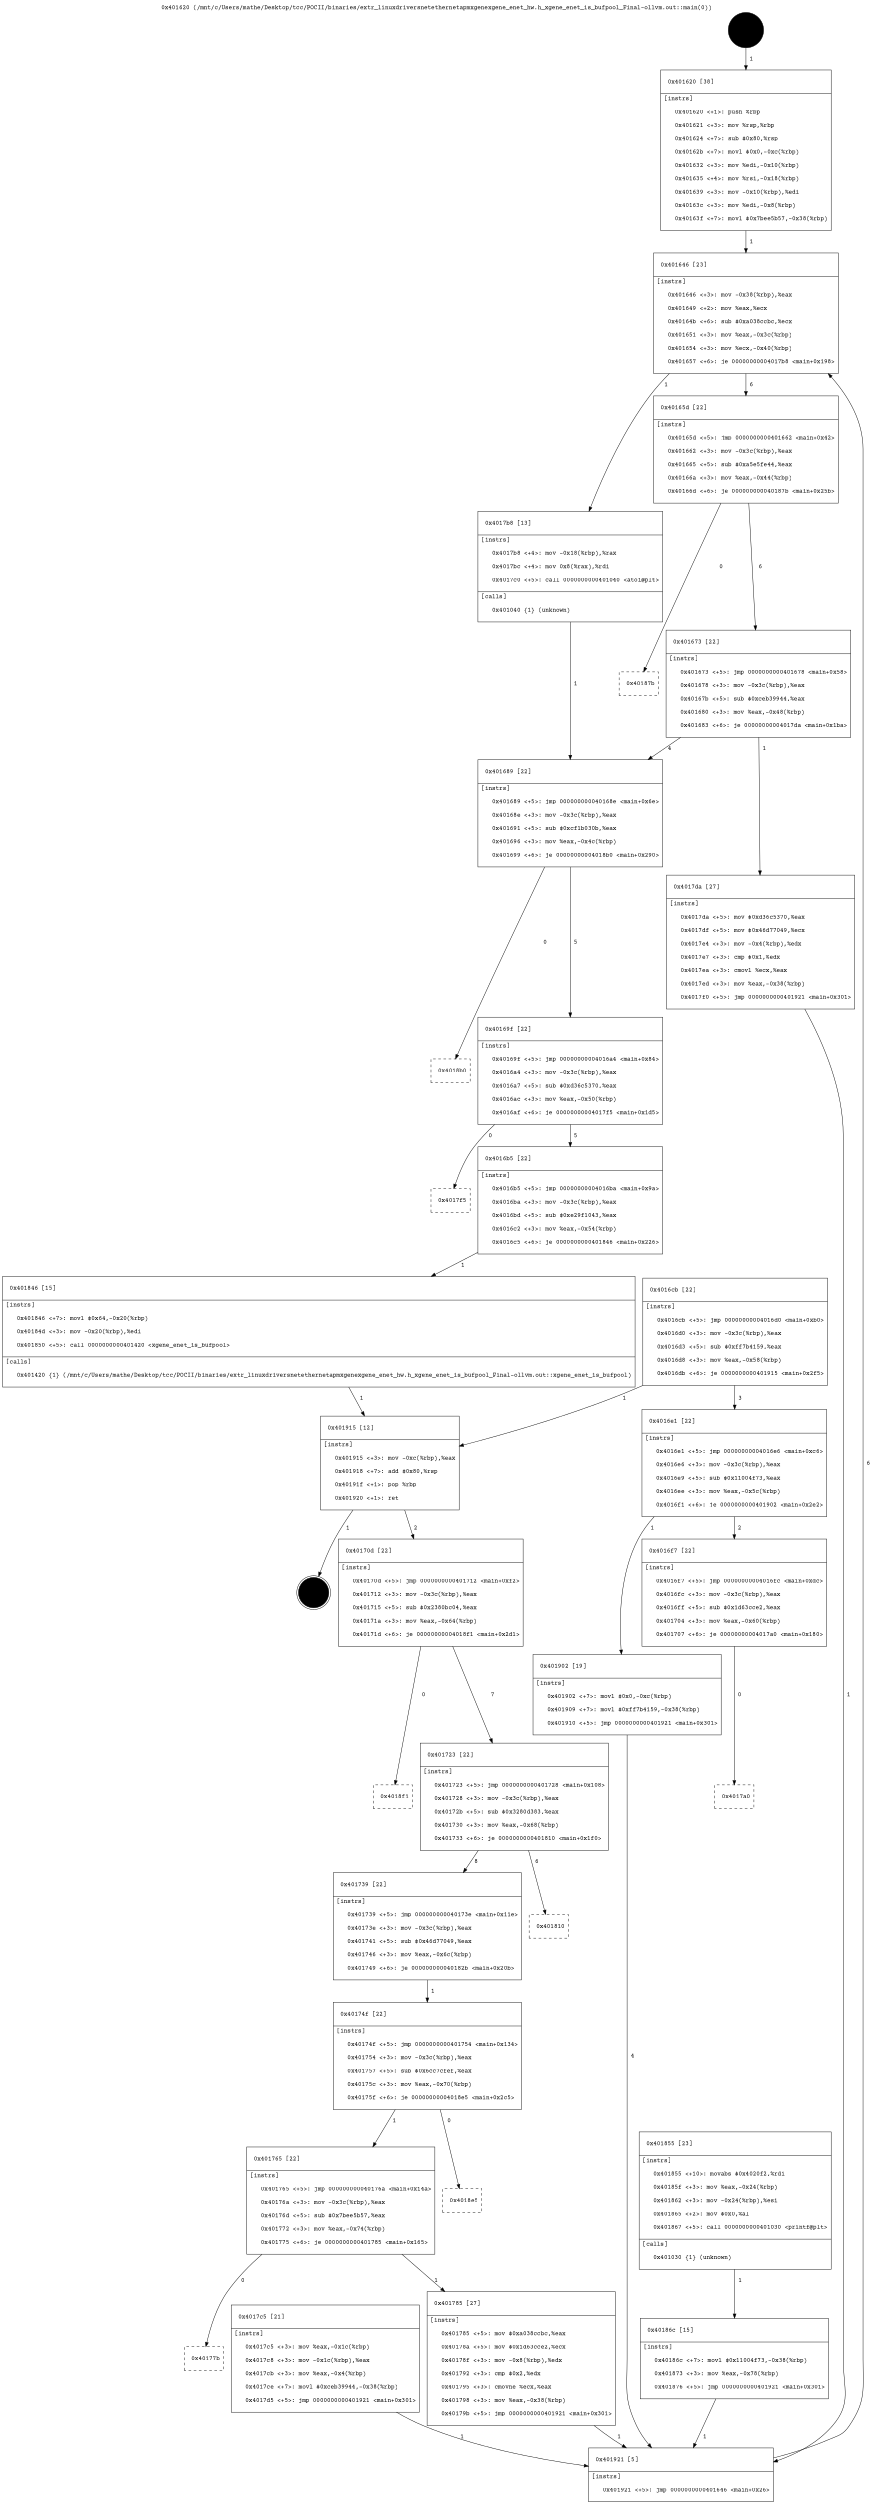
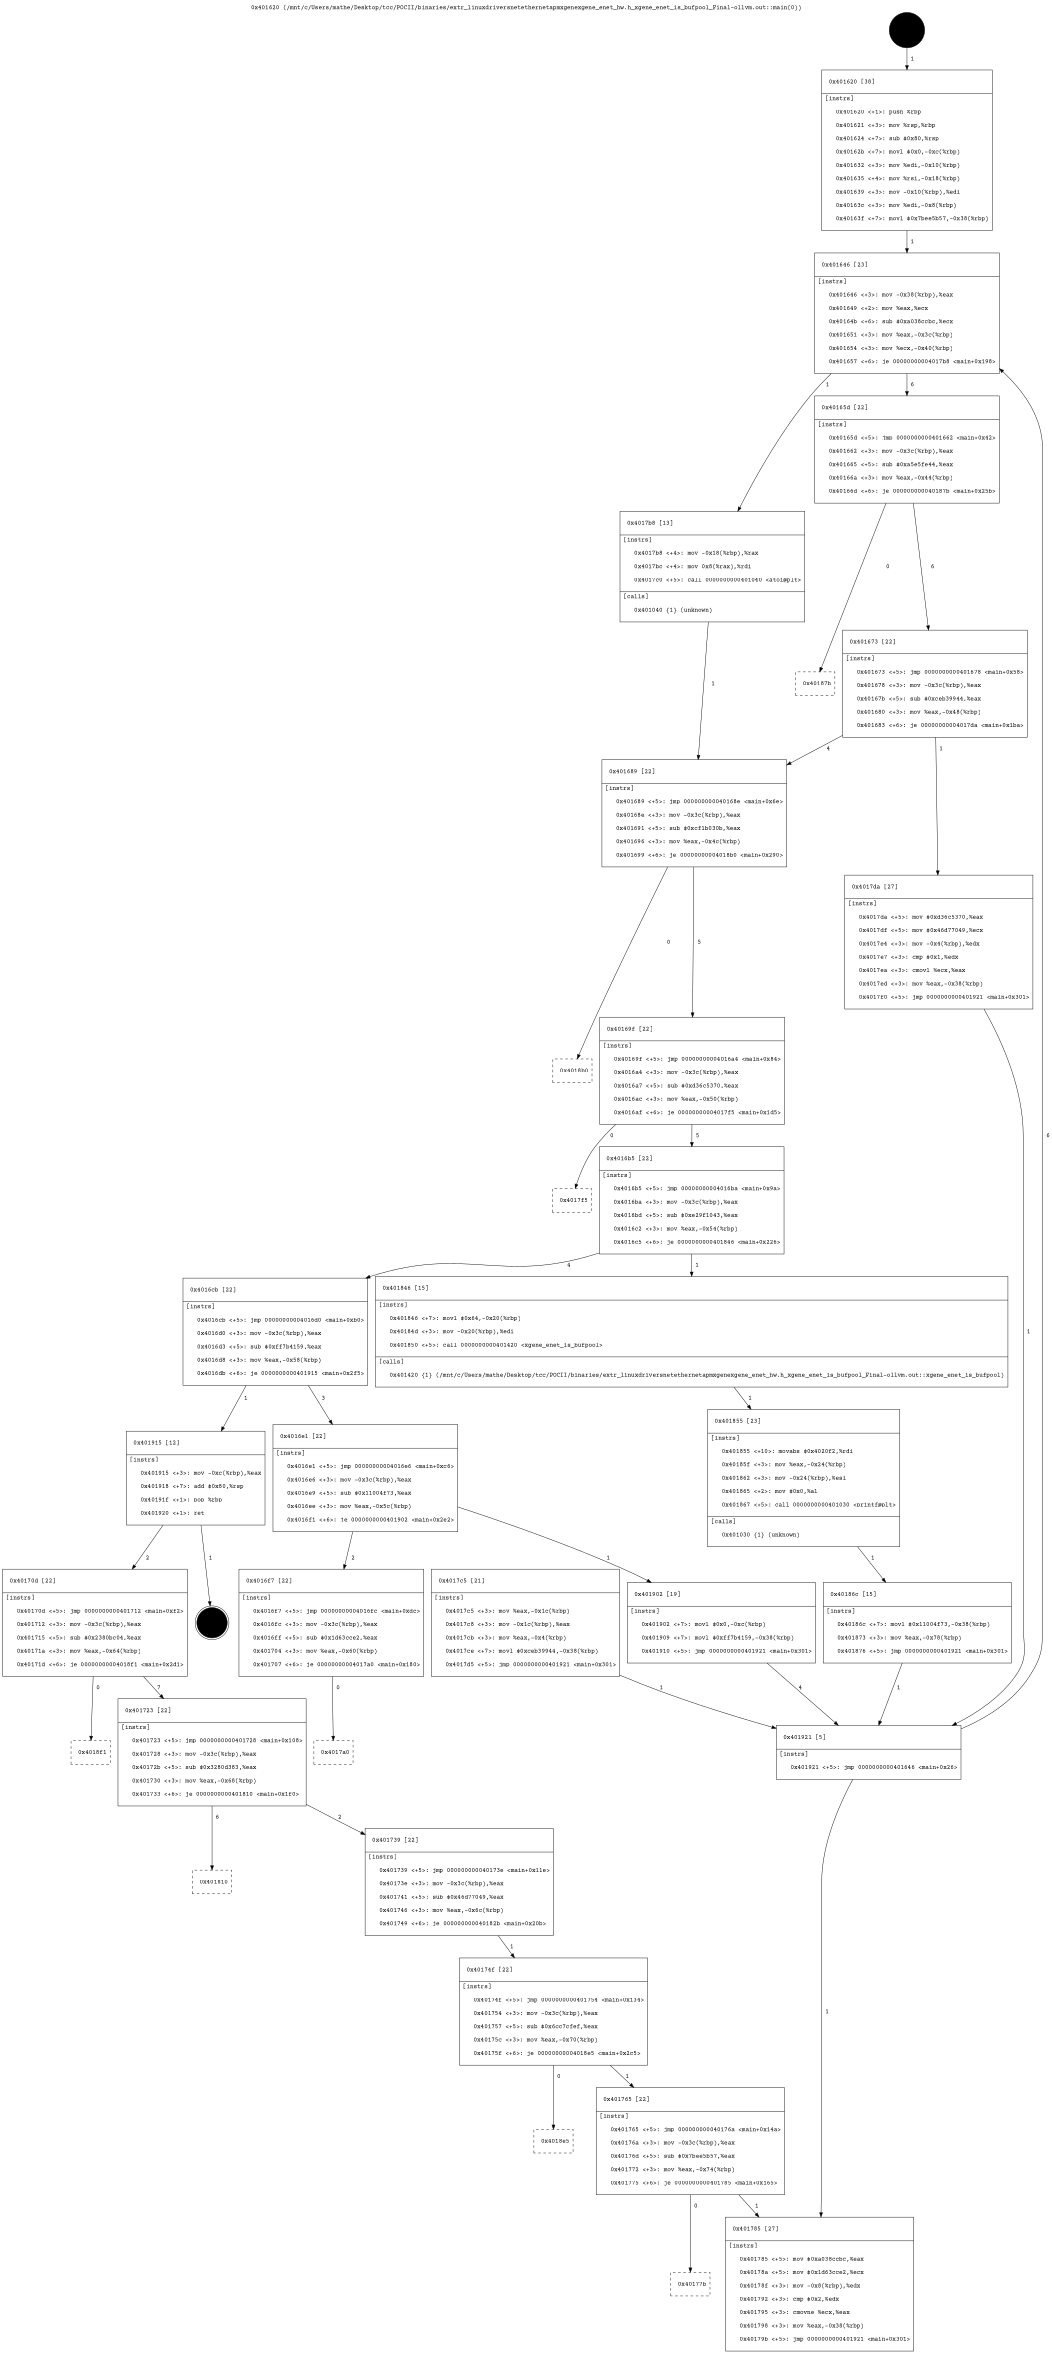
none -> (485, 1265)
(356, 1400) -> (741, 1397)
(474, 1862) -> (338, 1817)
(608, 2436) -> (822, 1993)
